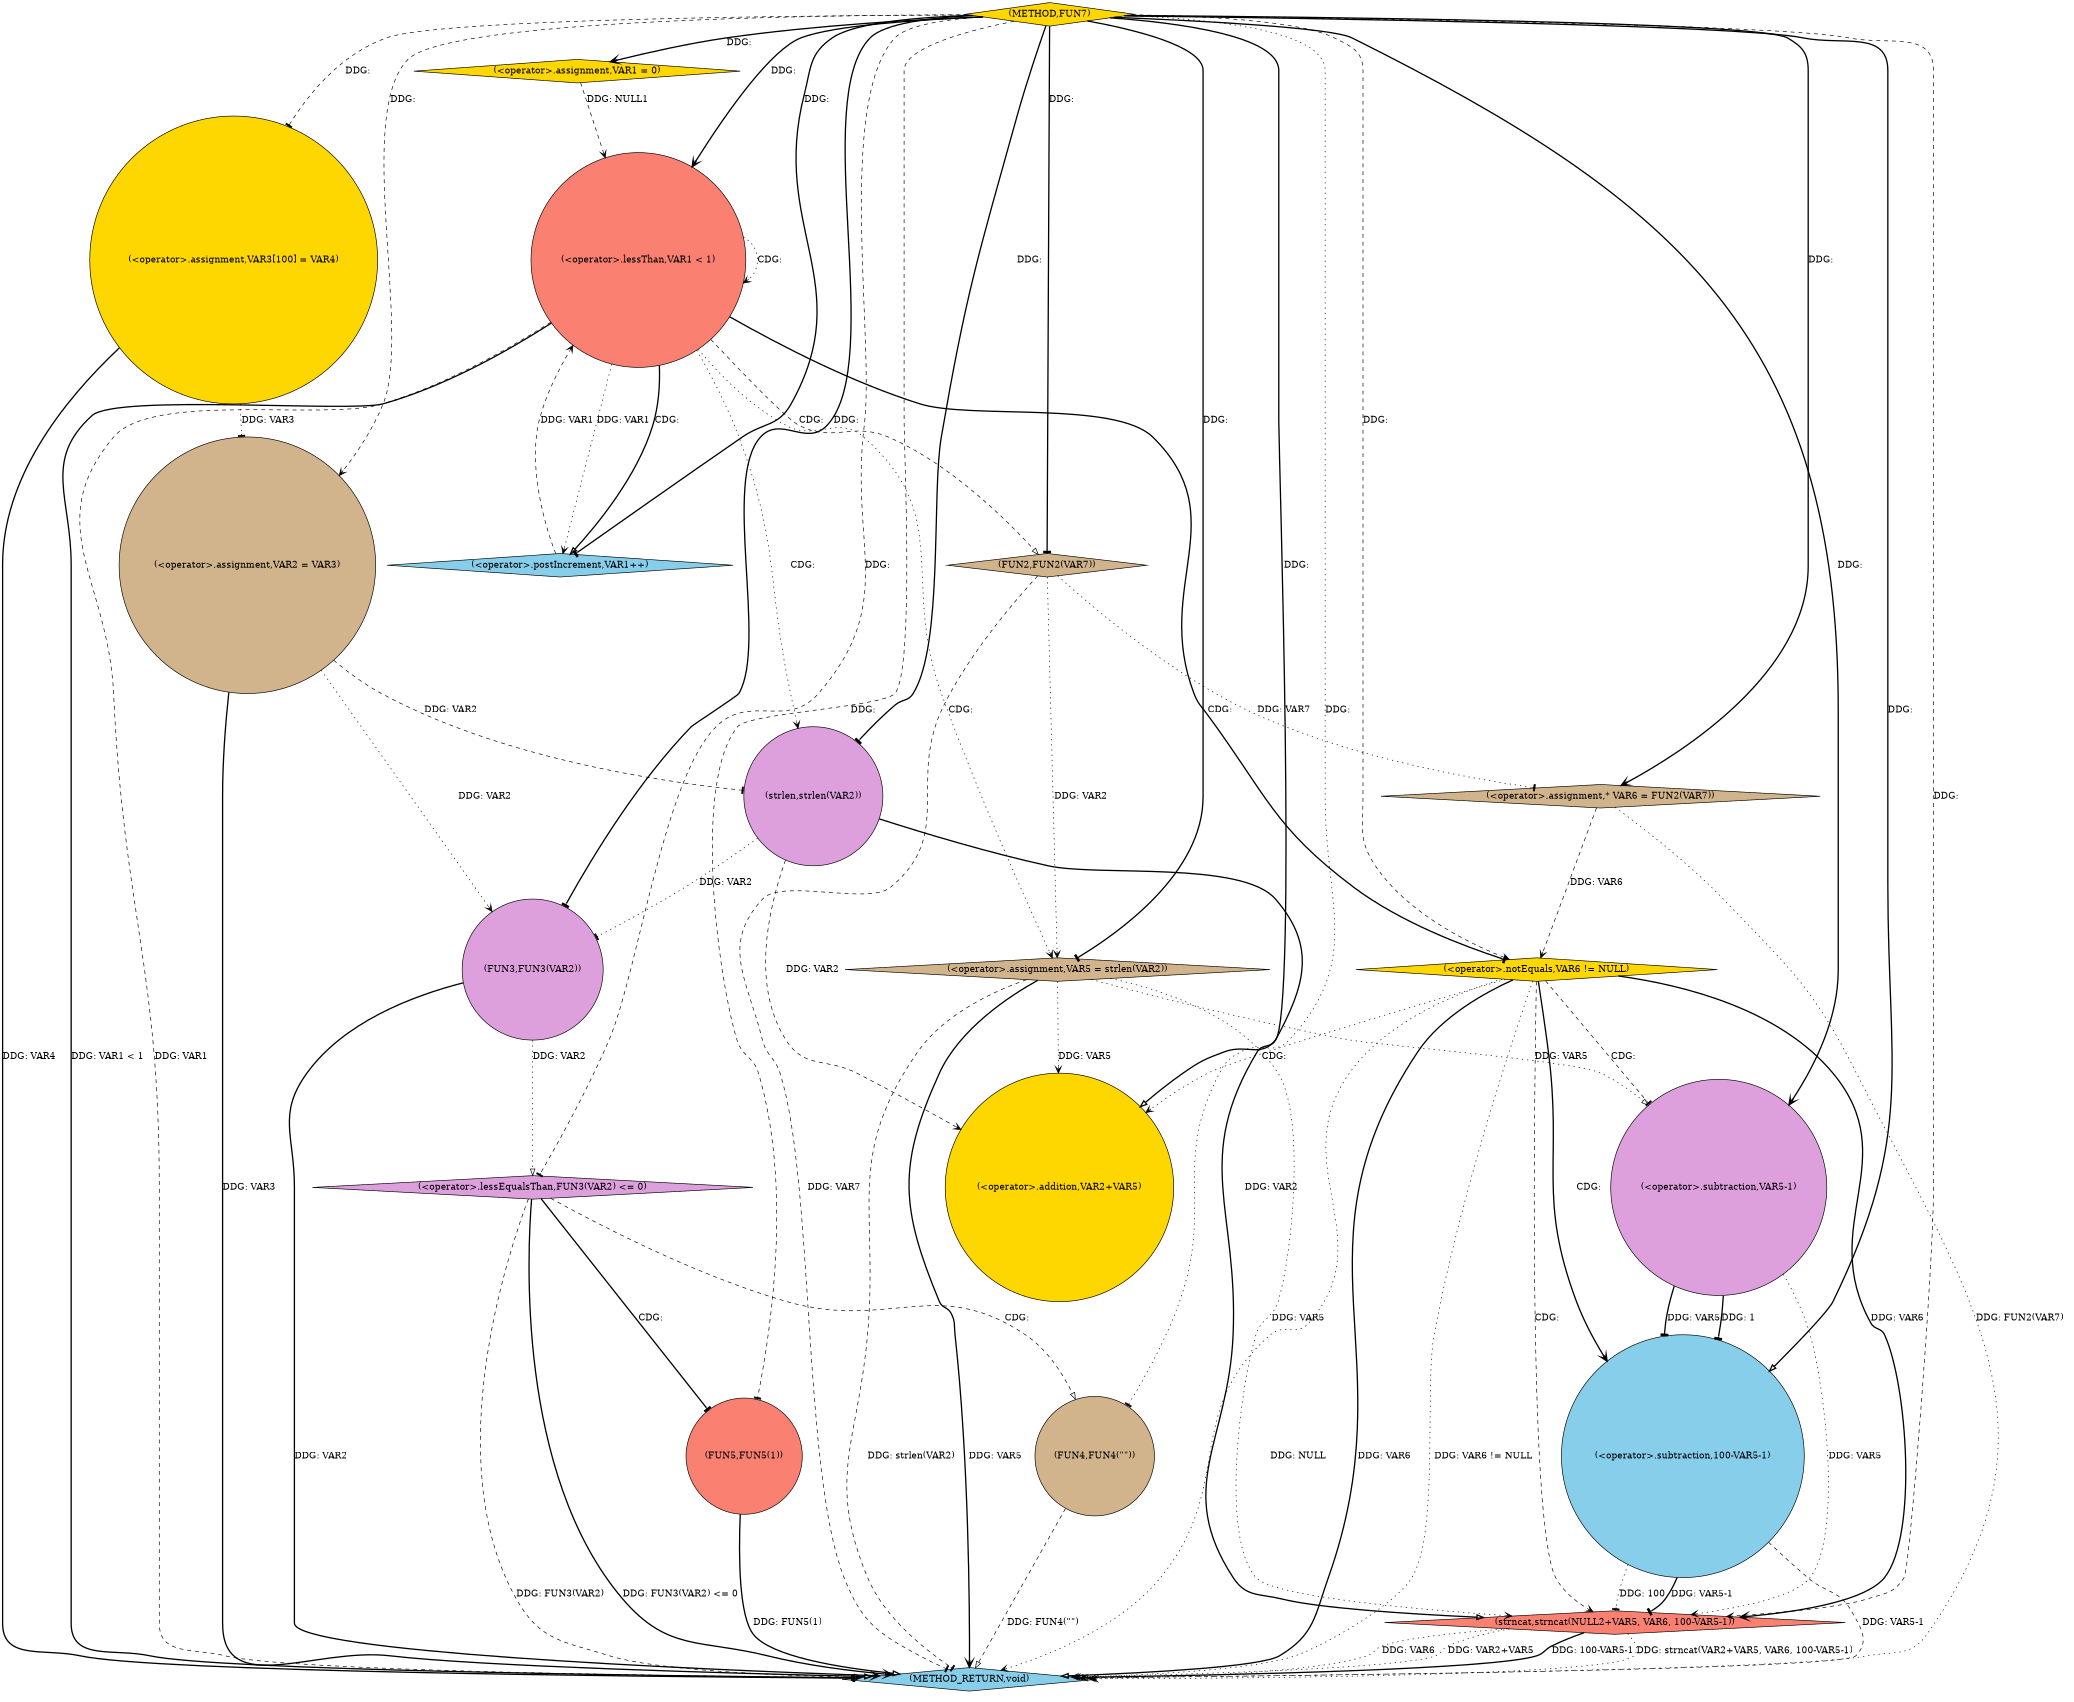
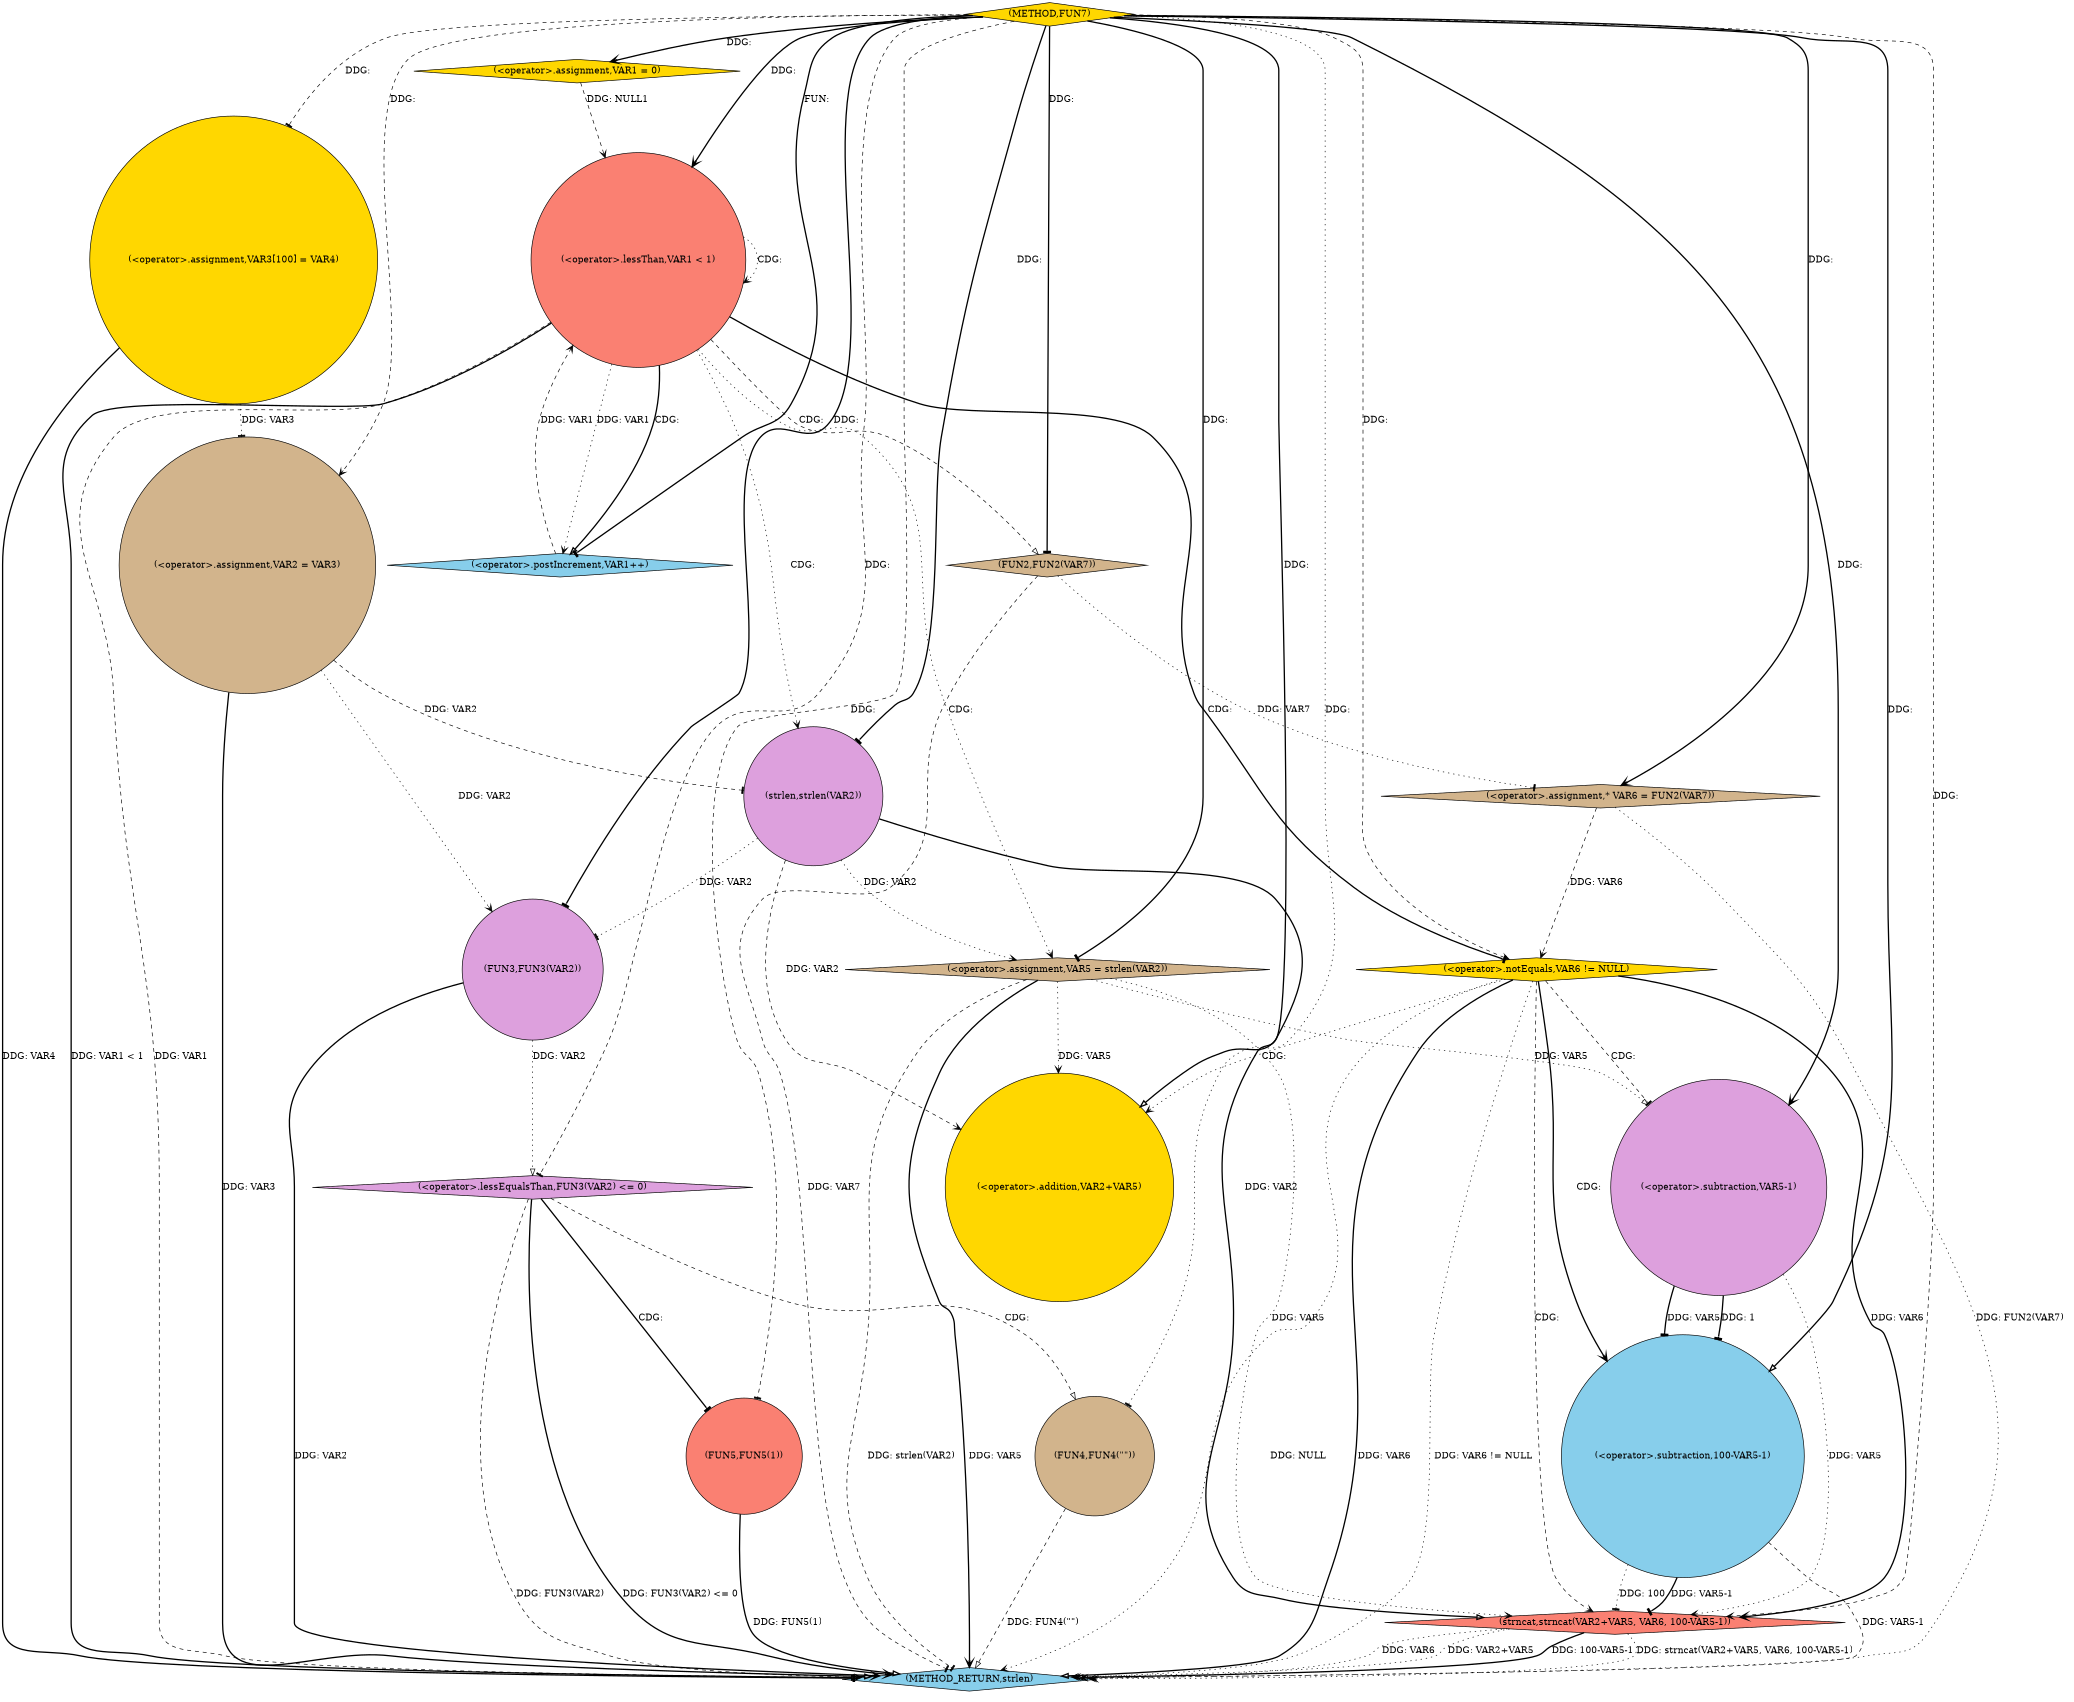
(818, 100) -> (818, 100)
(1052, 764) -> (917, 923)
(1615, 1623) -> (1615, 1623)
(969, 1679) -> (969, 1679)
